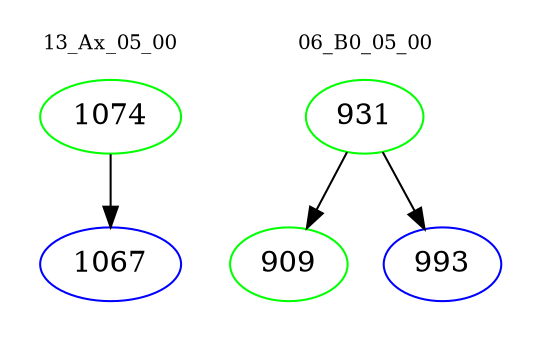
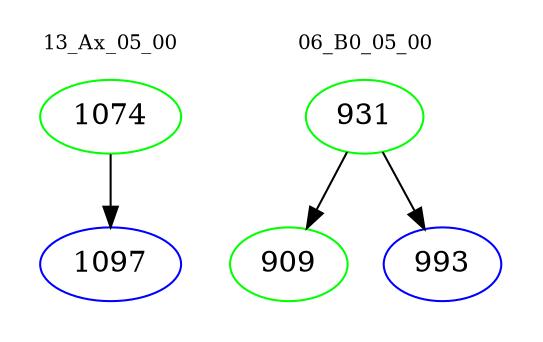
(111, 264) -> (111, 264)
